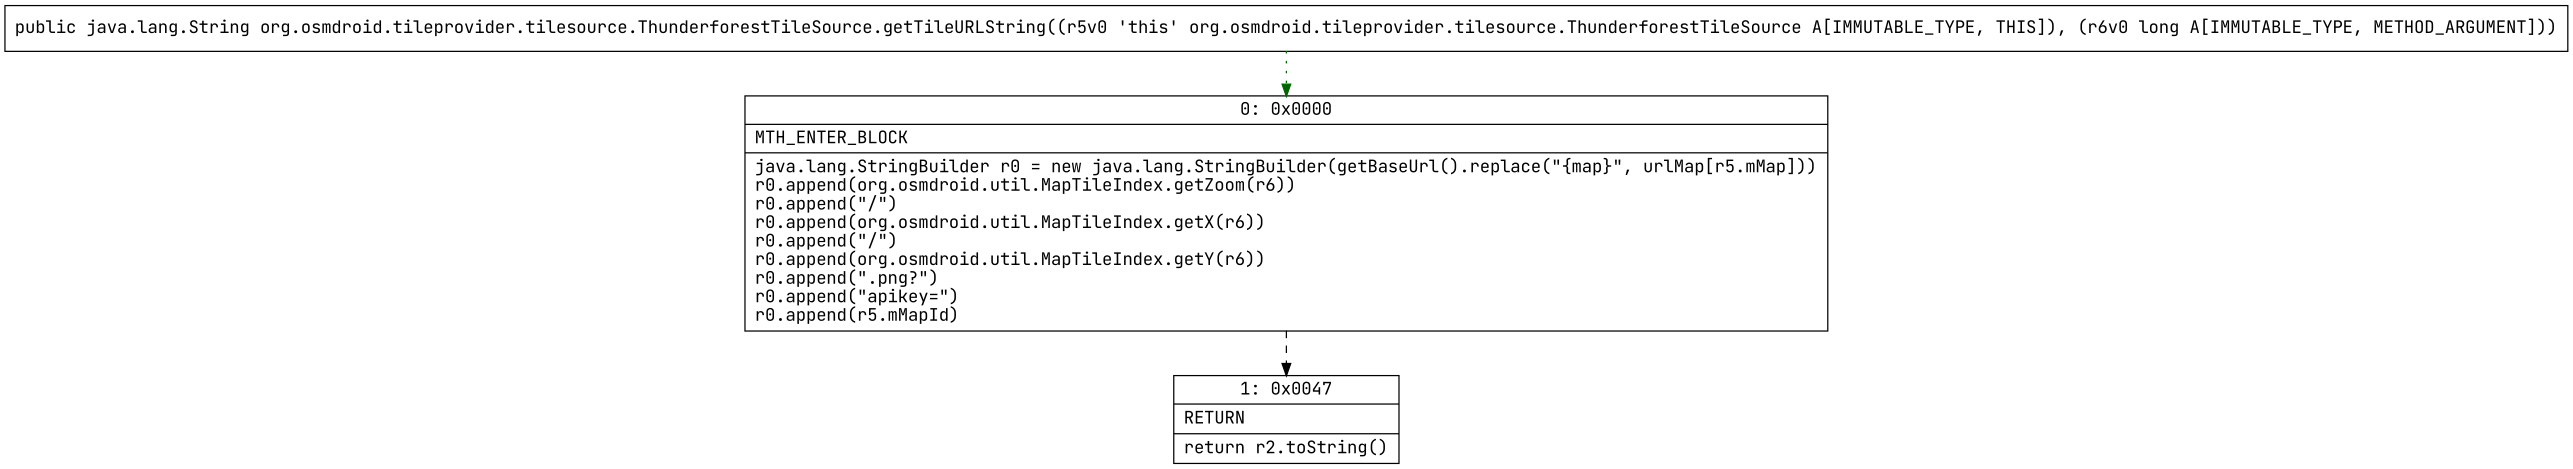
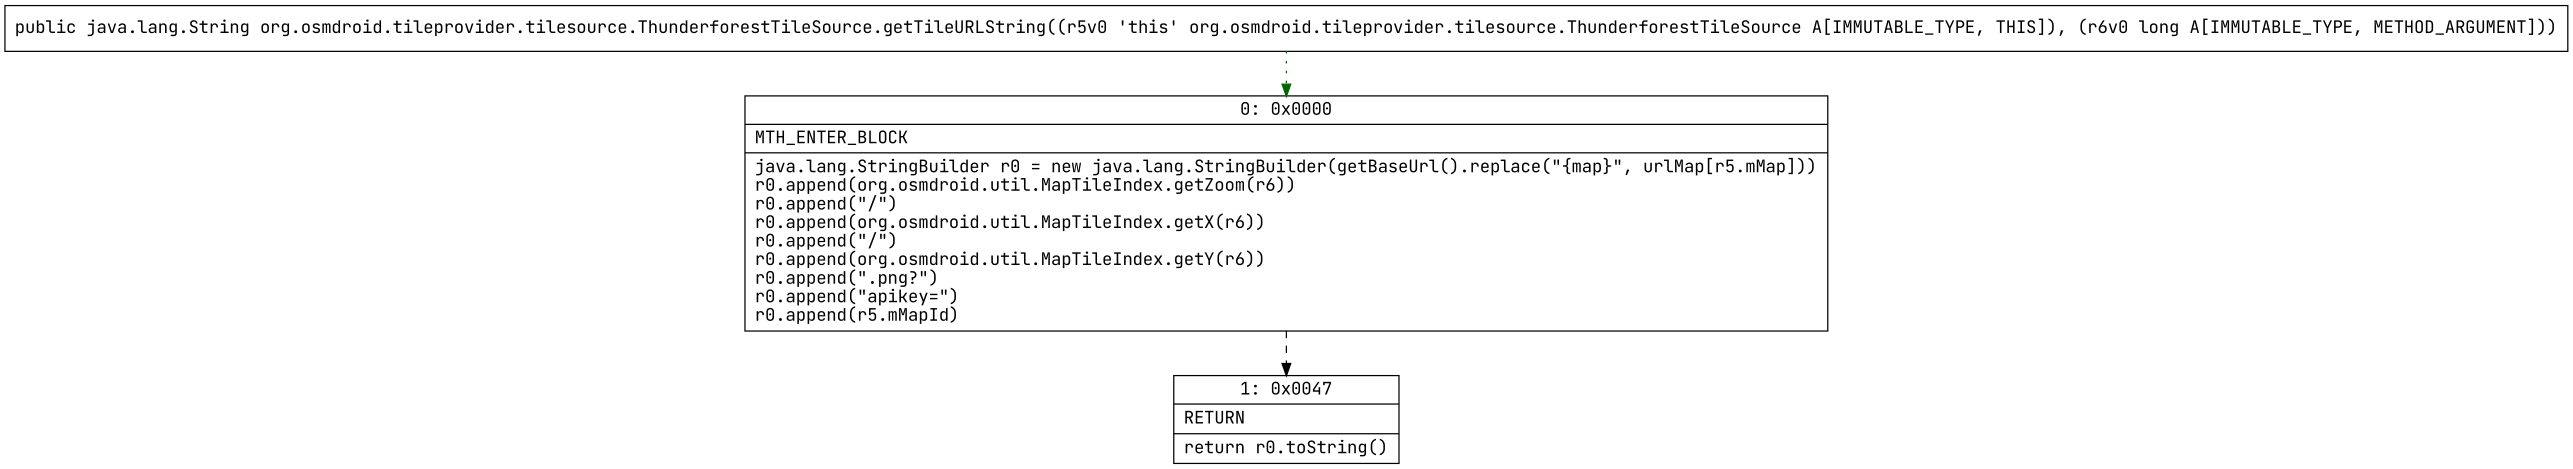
(1286, 448) -> (1286, 448)
